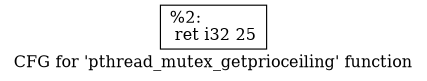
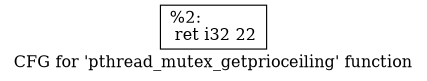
(214, 35) -> (214, 35)
